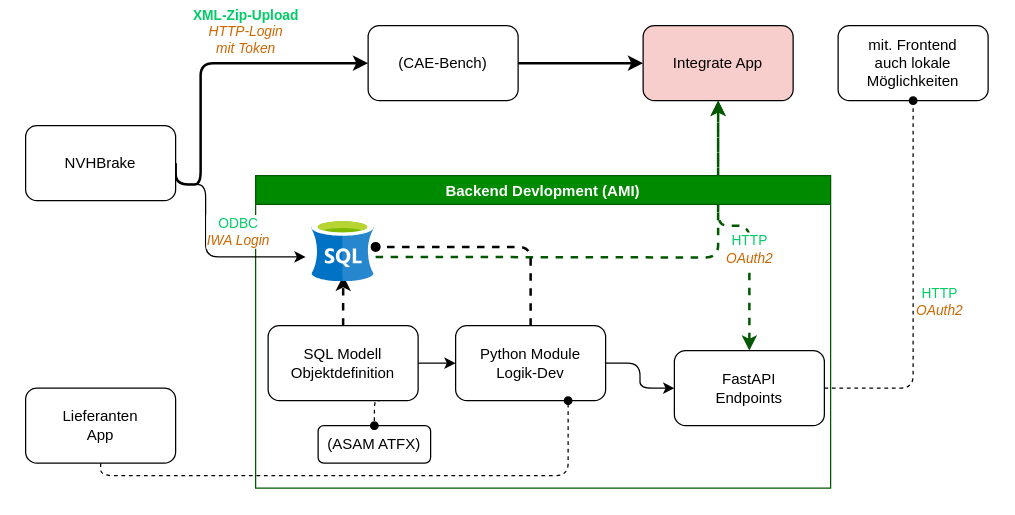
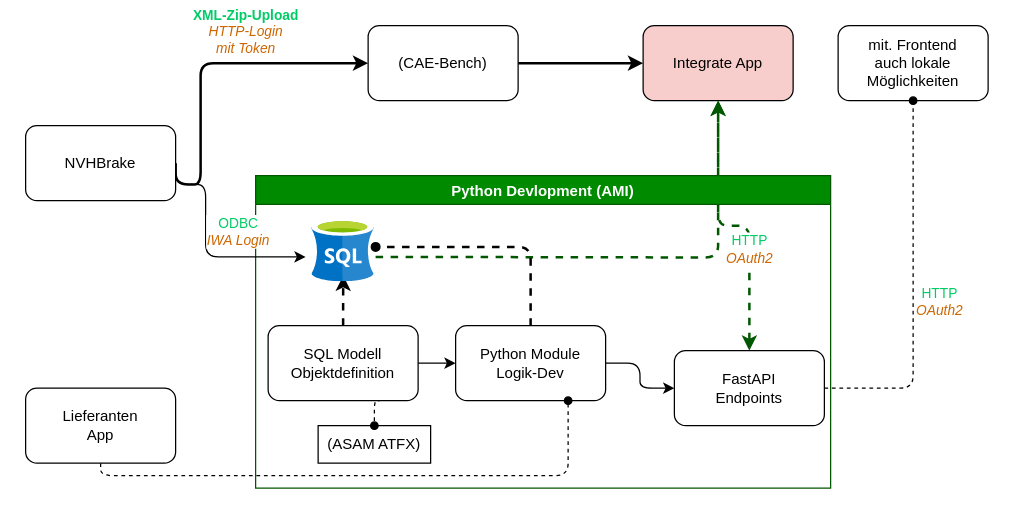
(543, 191) -> (543, 191)
(374, 444) -> (374, 444)
